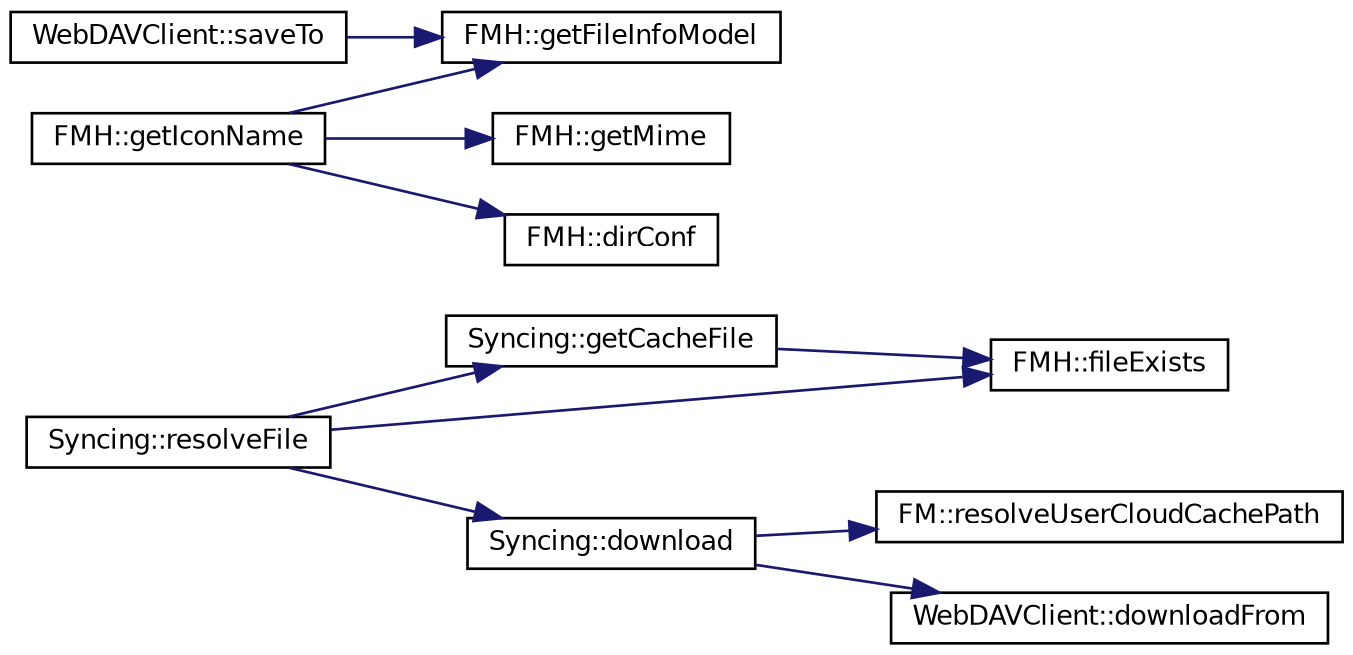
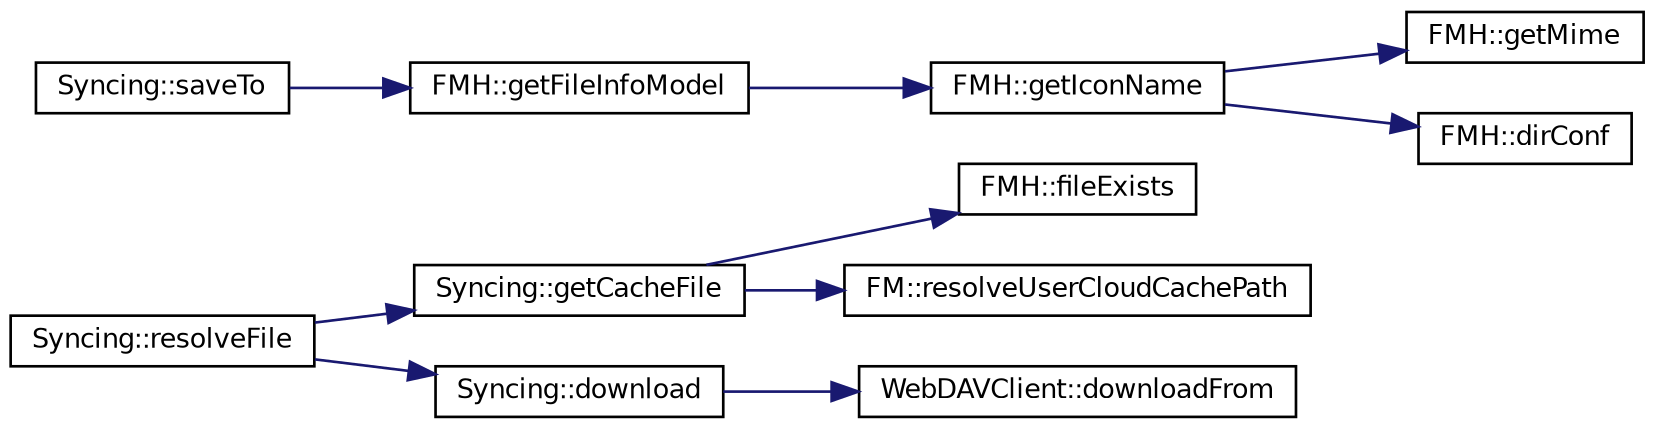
(178, 37) -> (162, 88)
(382, 91) -> (826, 88)
(647, 403) -> none
(802, 533) -> (781, 290)
